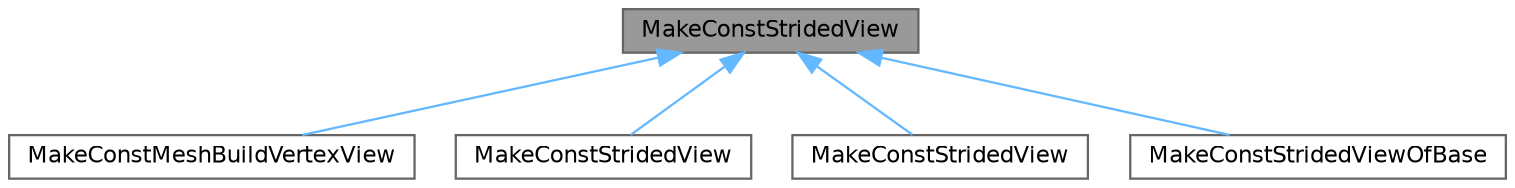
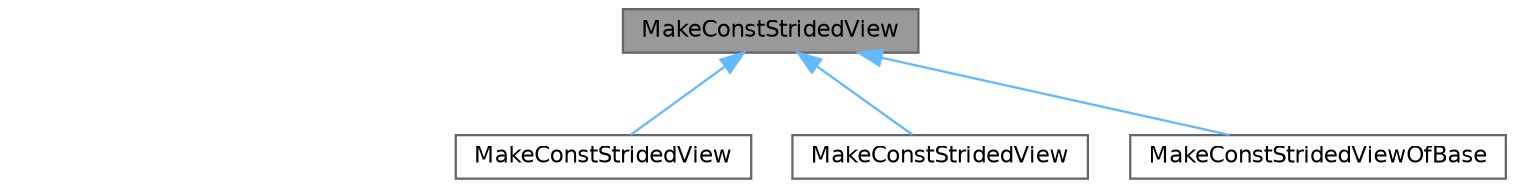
(212, 157) -> none
